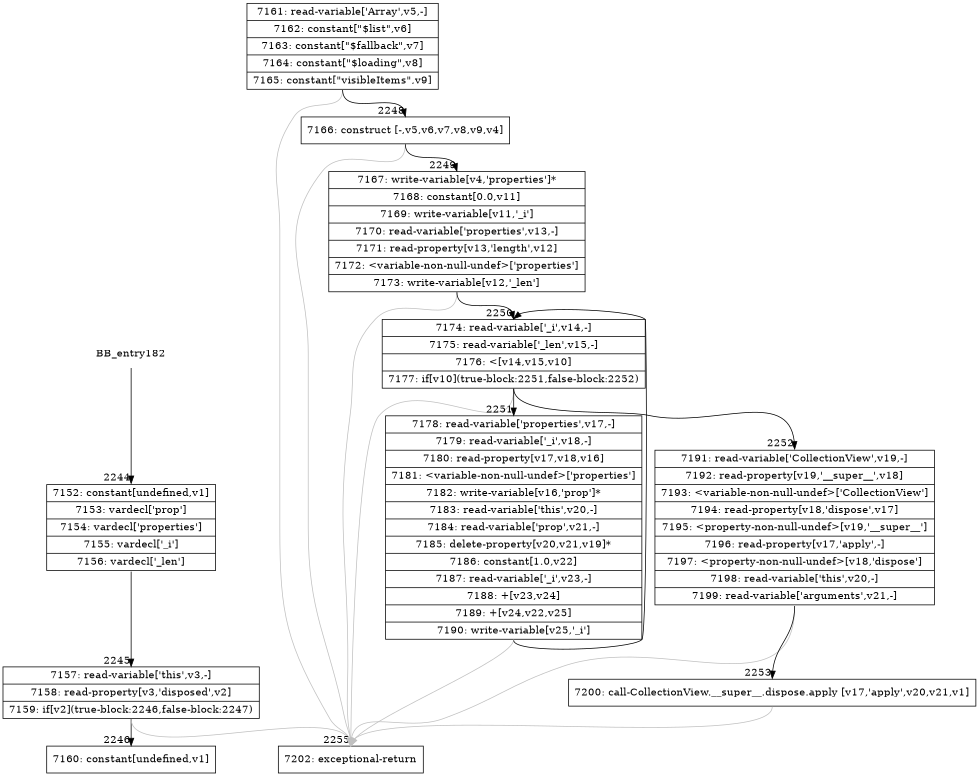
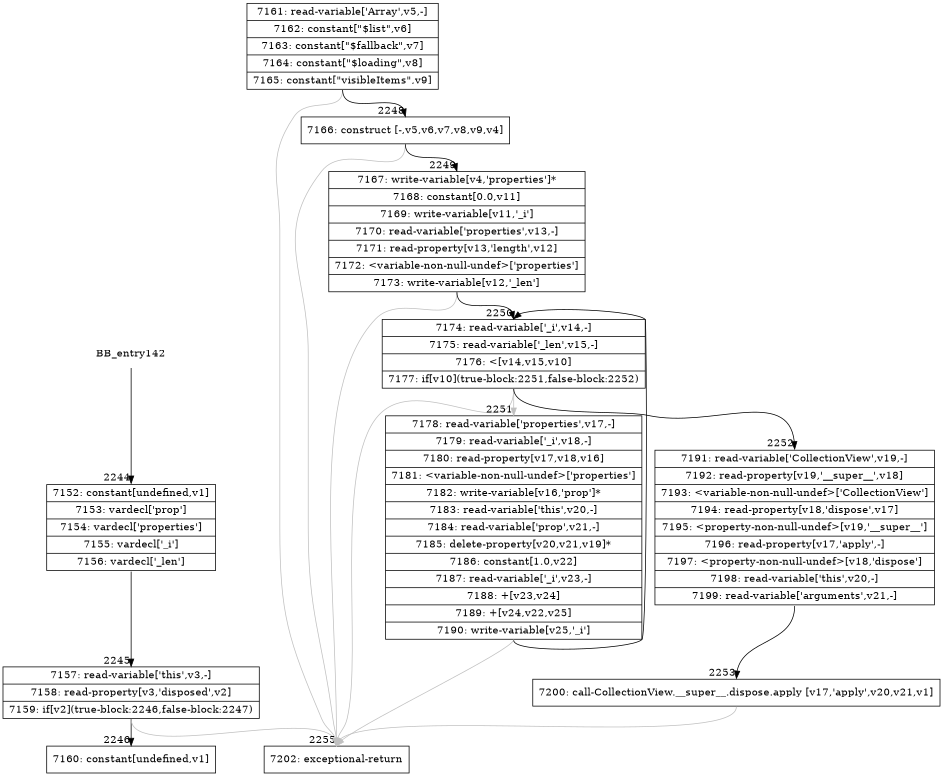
(131, 354) -> (131, 354)
(514, 398) -> (514, 398)
(581, 662) -> none
